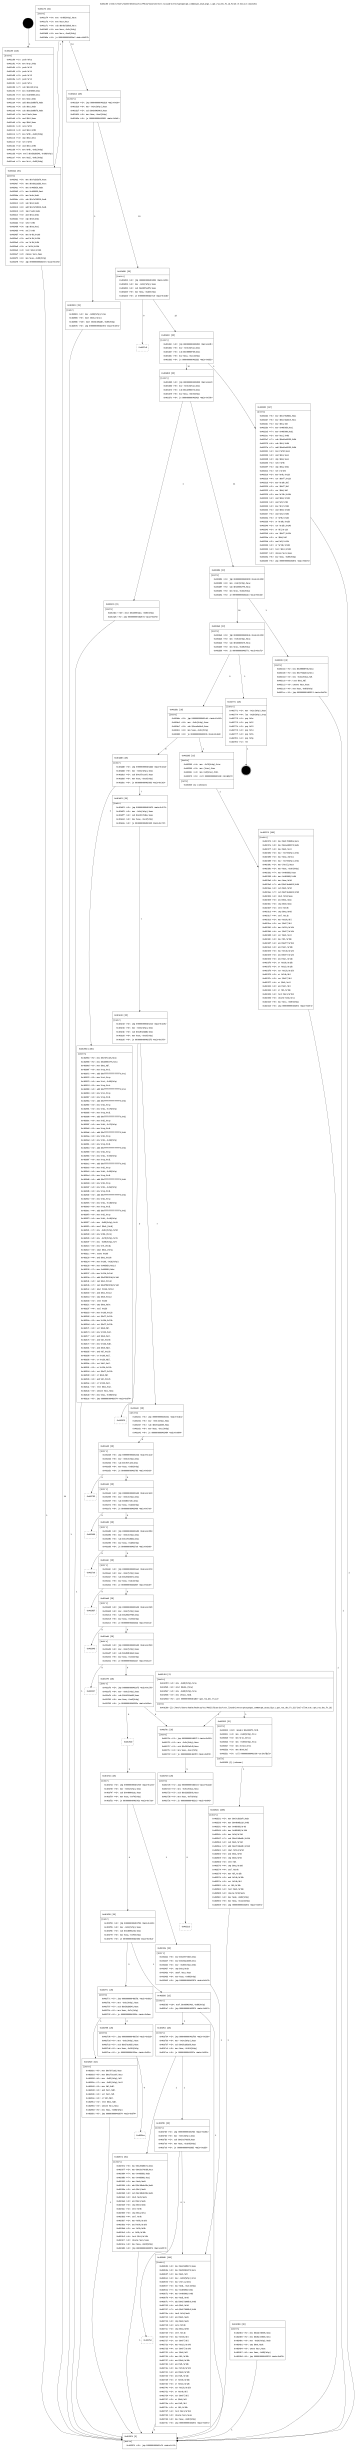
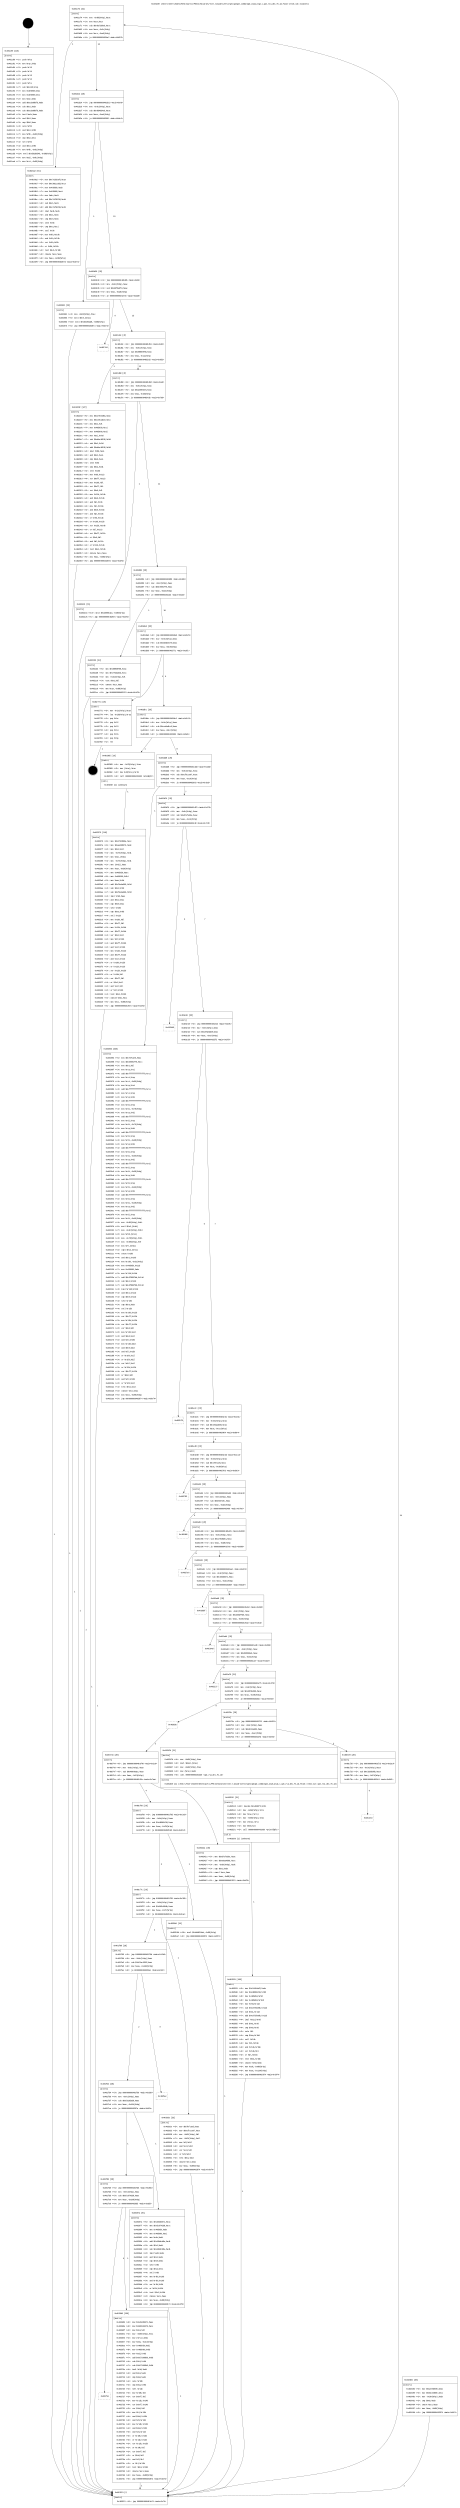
none -> (169, 1028)
(213, 1718) -> (249, 1743)
(183, 2018) -> (133, 2027)
(220, 2118) -> (223, 2212)
